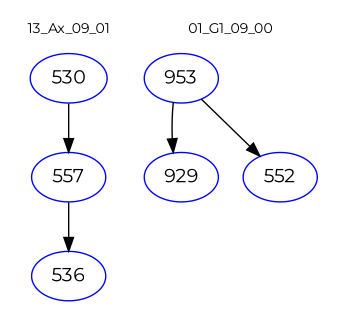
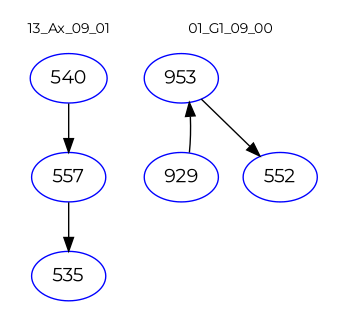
(69, 78) -> (69, 78)
(172, 121) -> (191, 135)
(69, 276) -> (69, 276)
